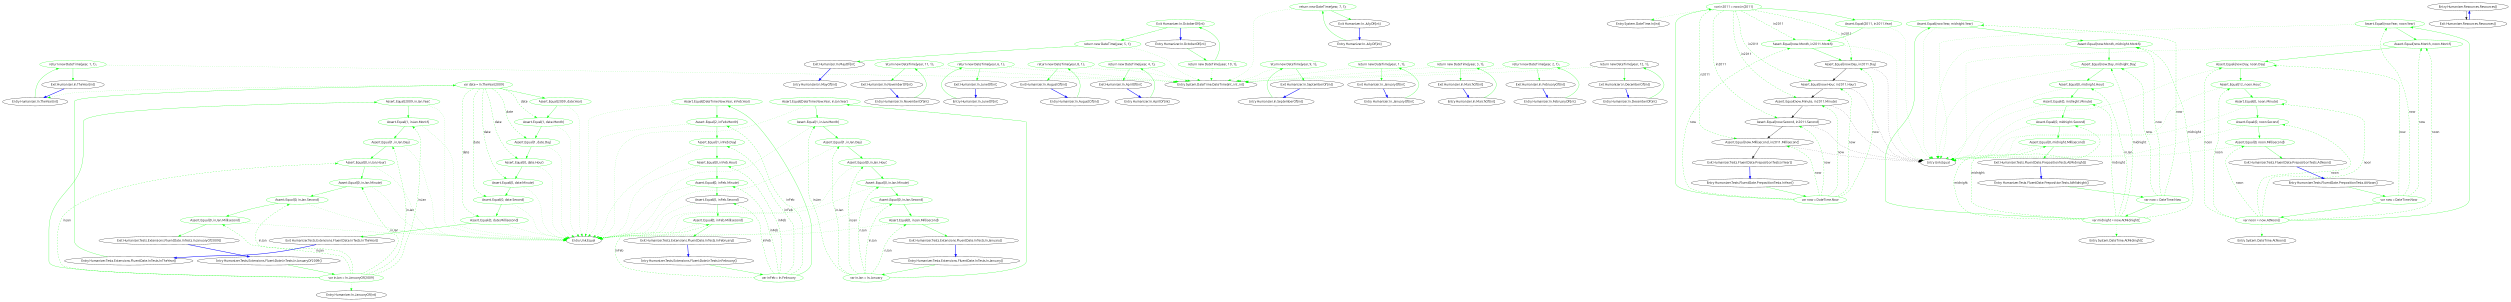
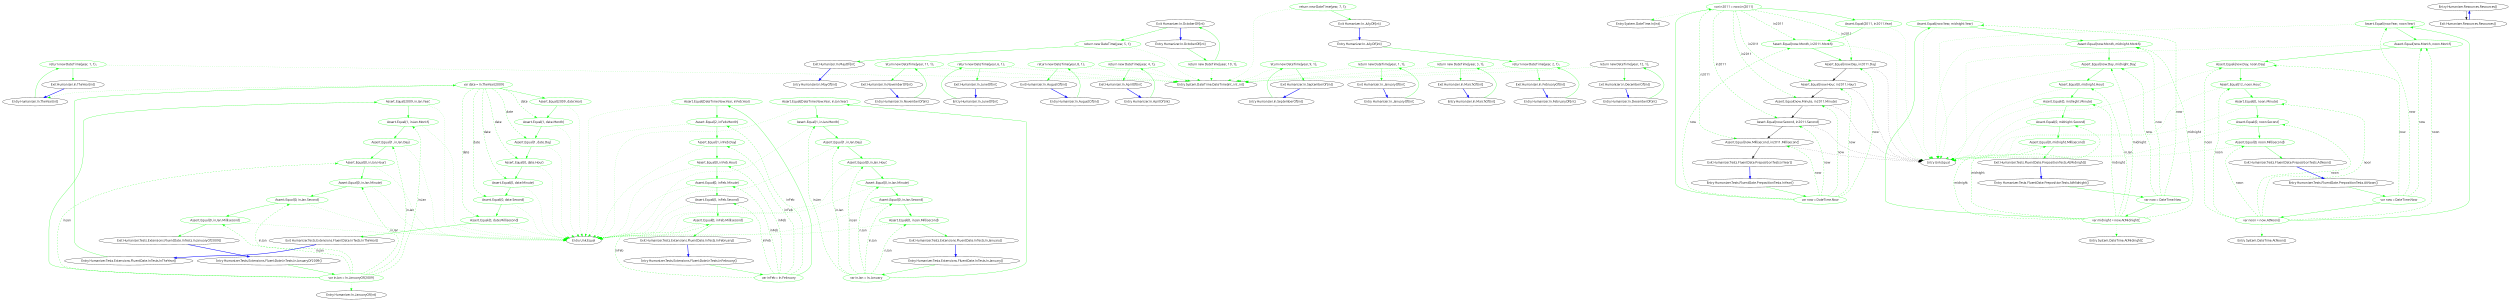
(1181, 24) -> (1181, 24)
(1330, 31) -> (1446, 54)
